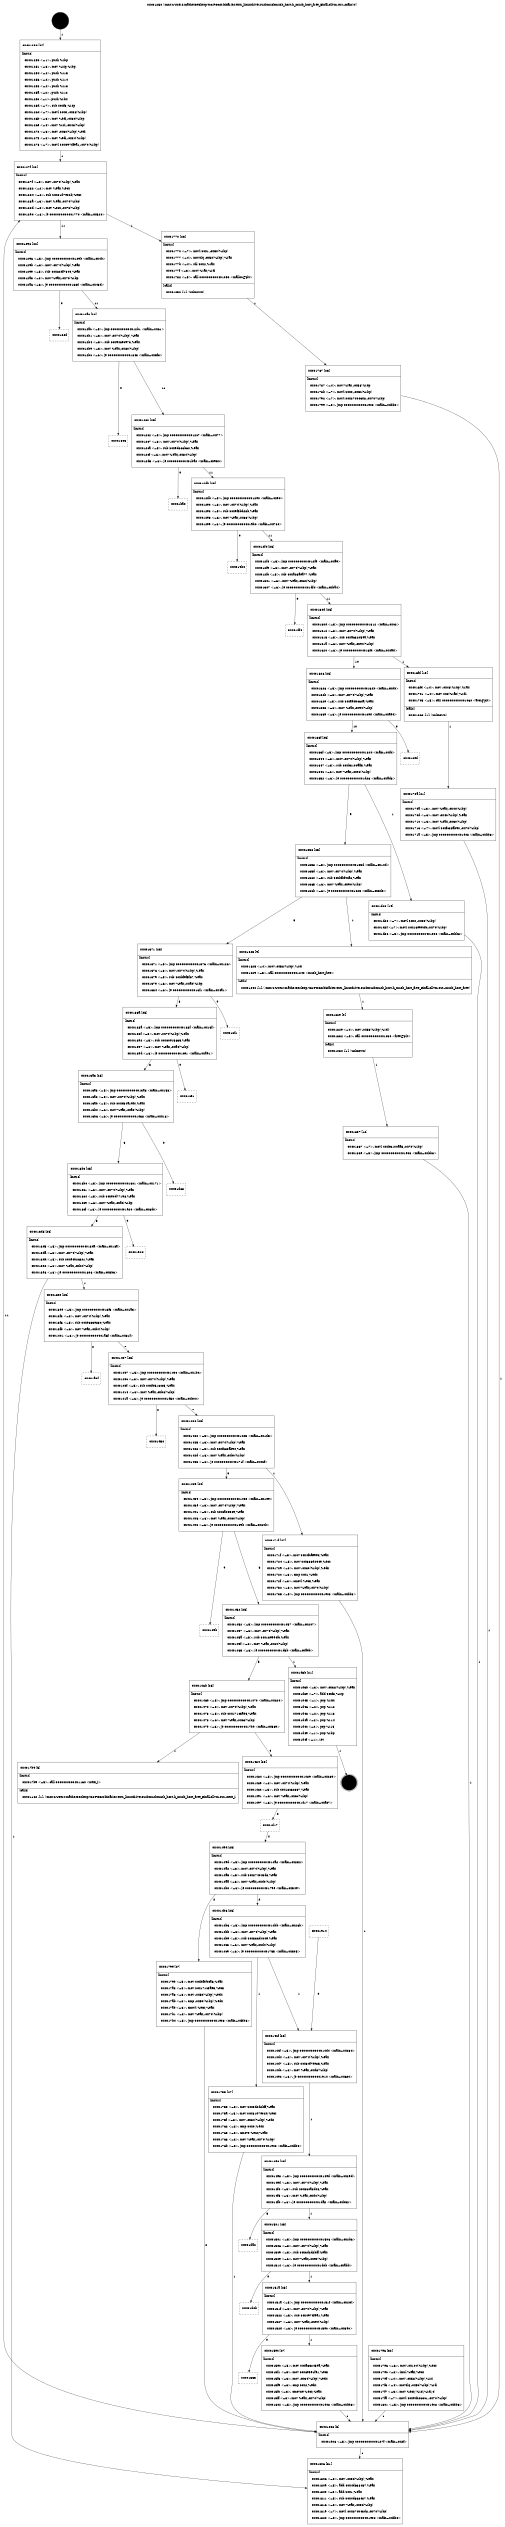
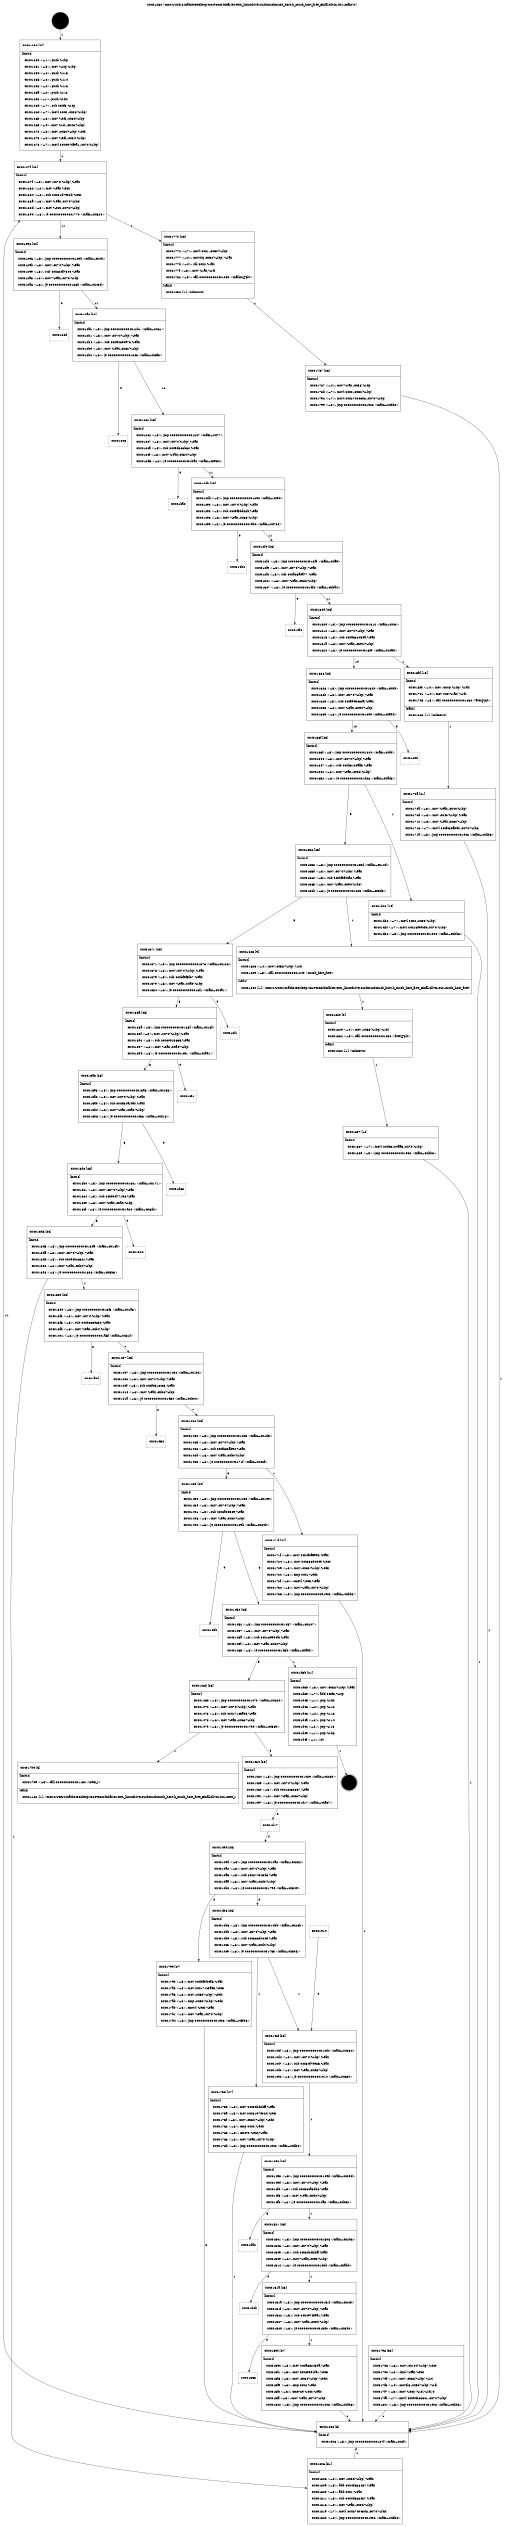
(360, 2452) -> (355, 2454)
